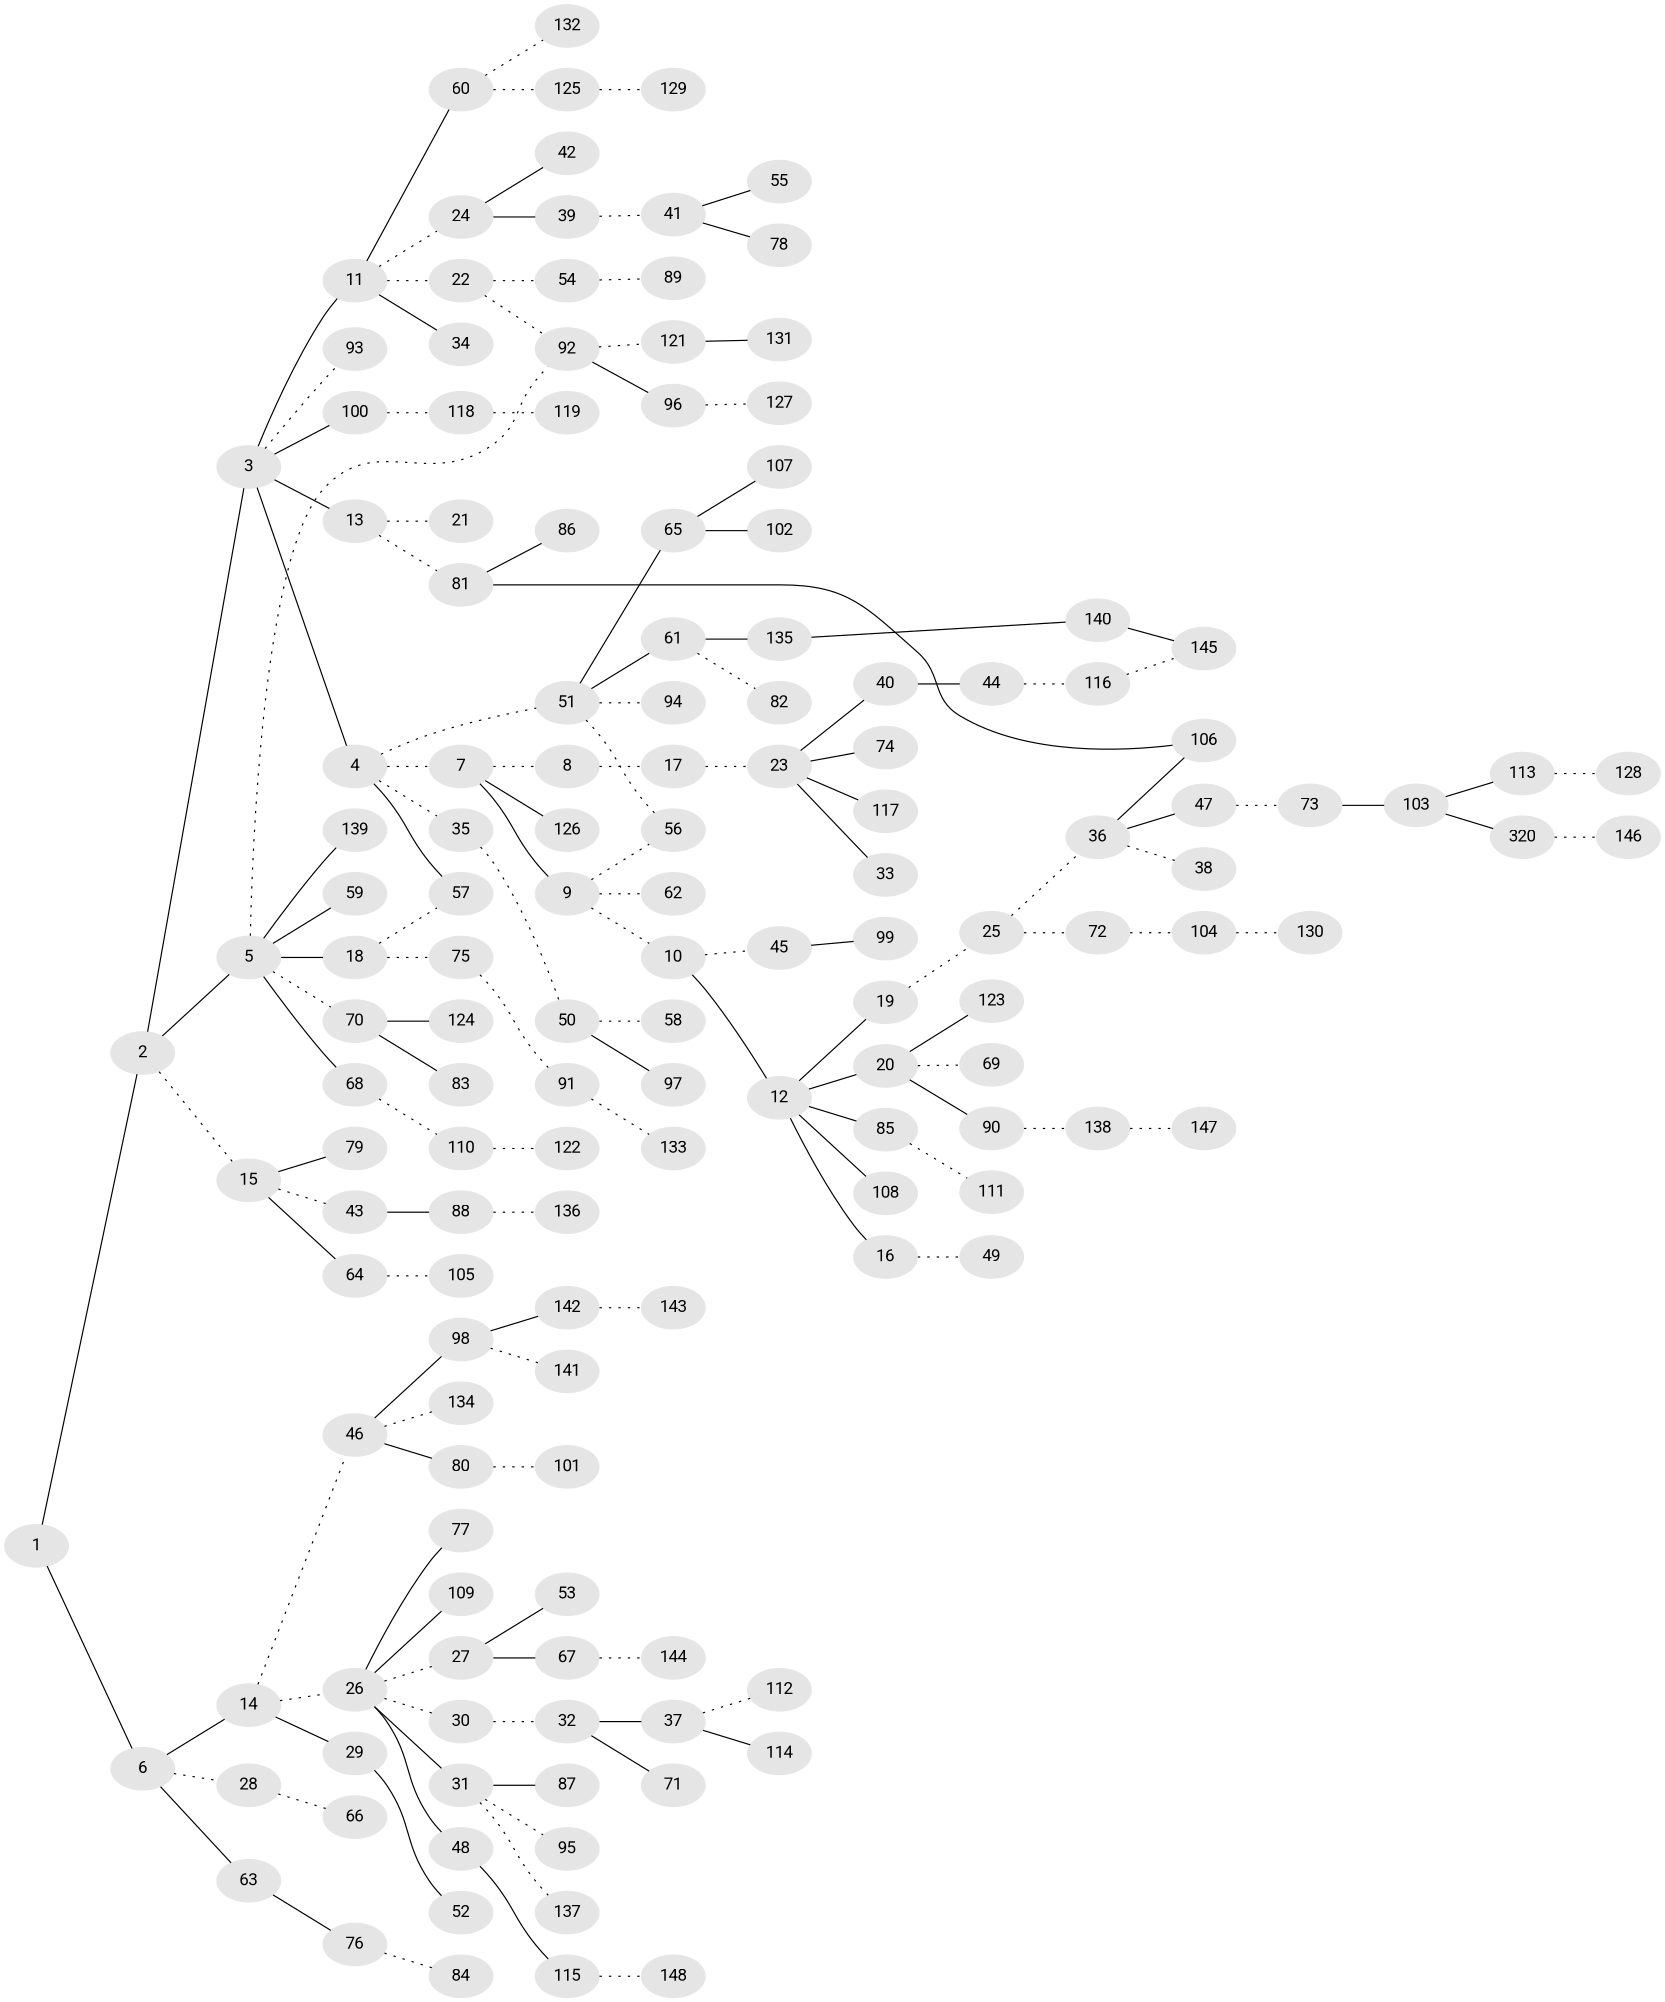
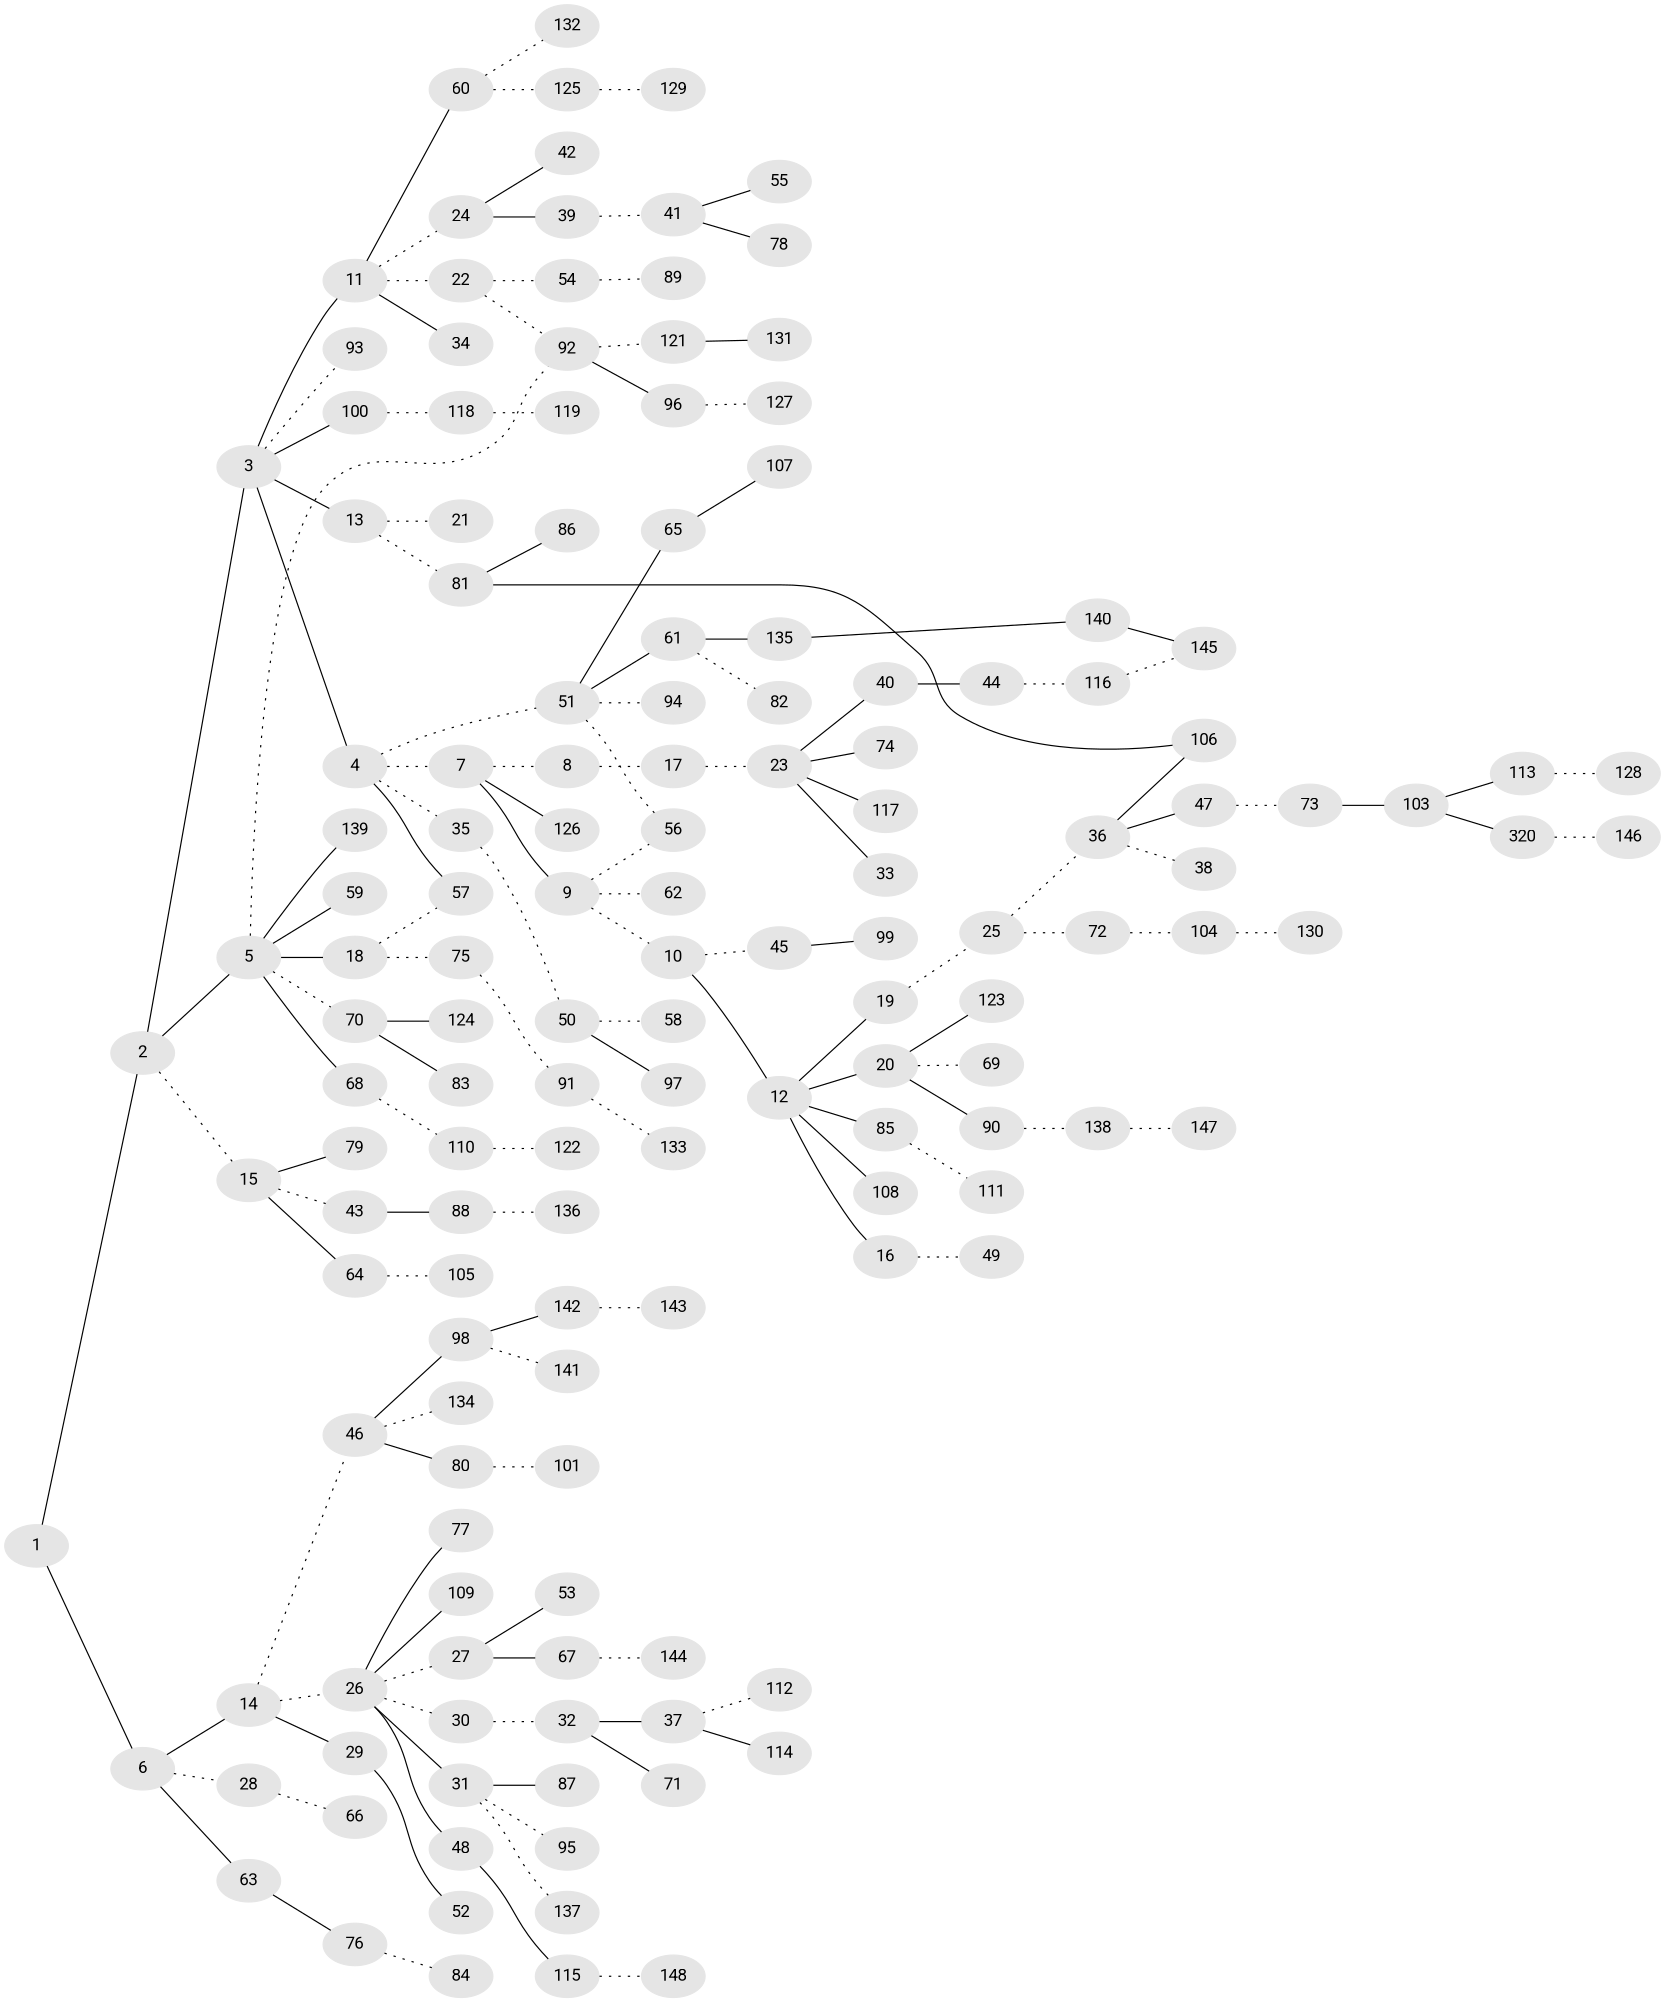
(779, 531) -> none
